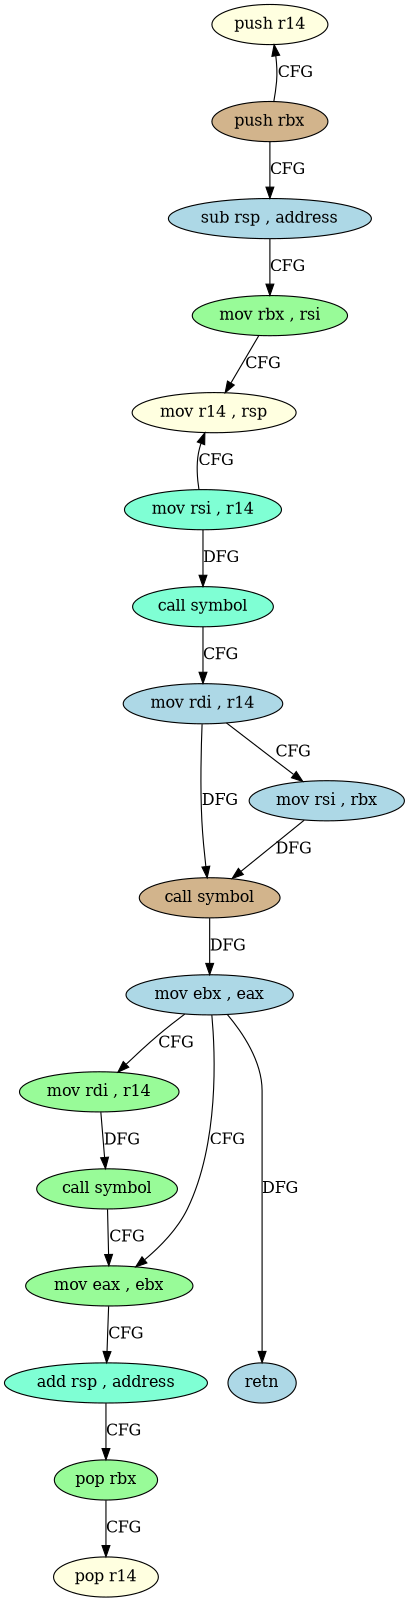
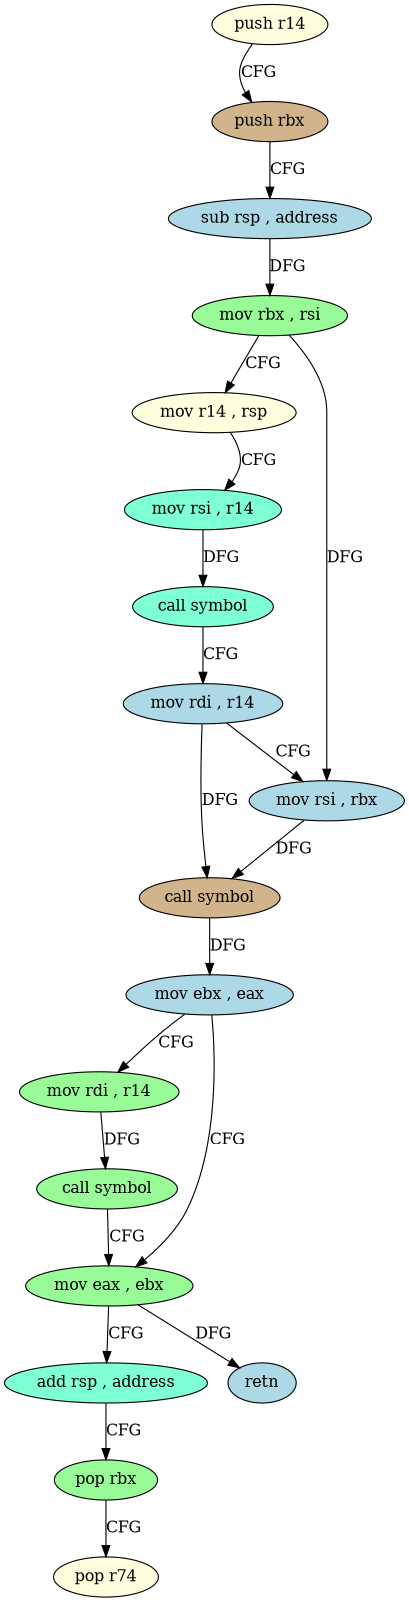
(277, 79) -> (240, 67)
(288, 267) -> (288, 267)
(197, 466) -> (240, 457)
none -> (327, 547)
(262, 1178) -> (184, 1333)
(106, 1577) -> (106, 1577)
